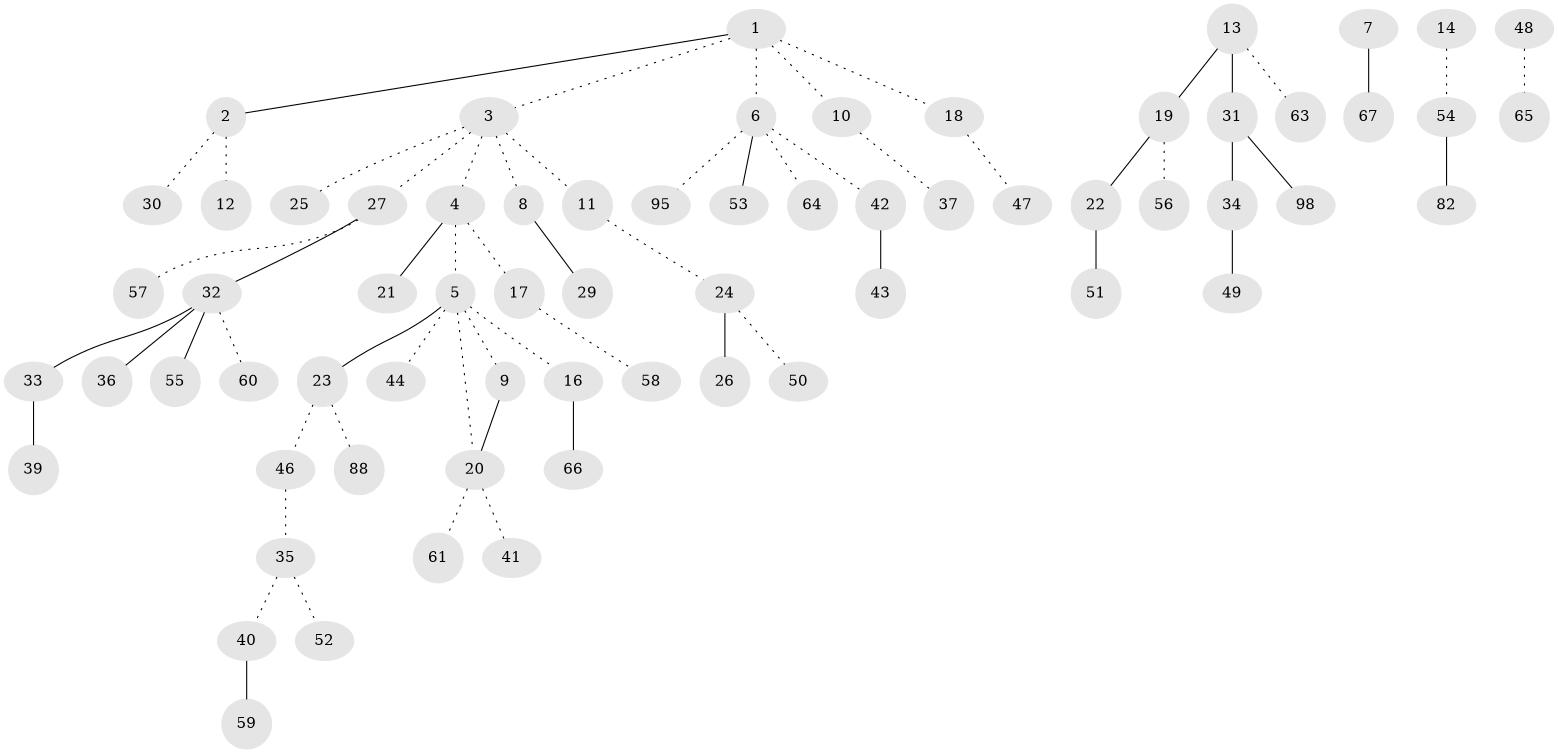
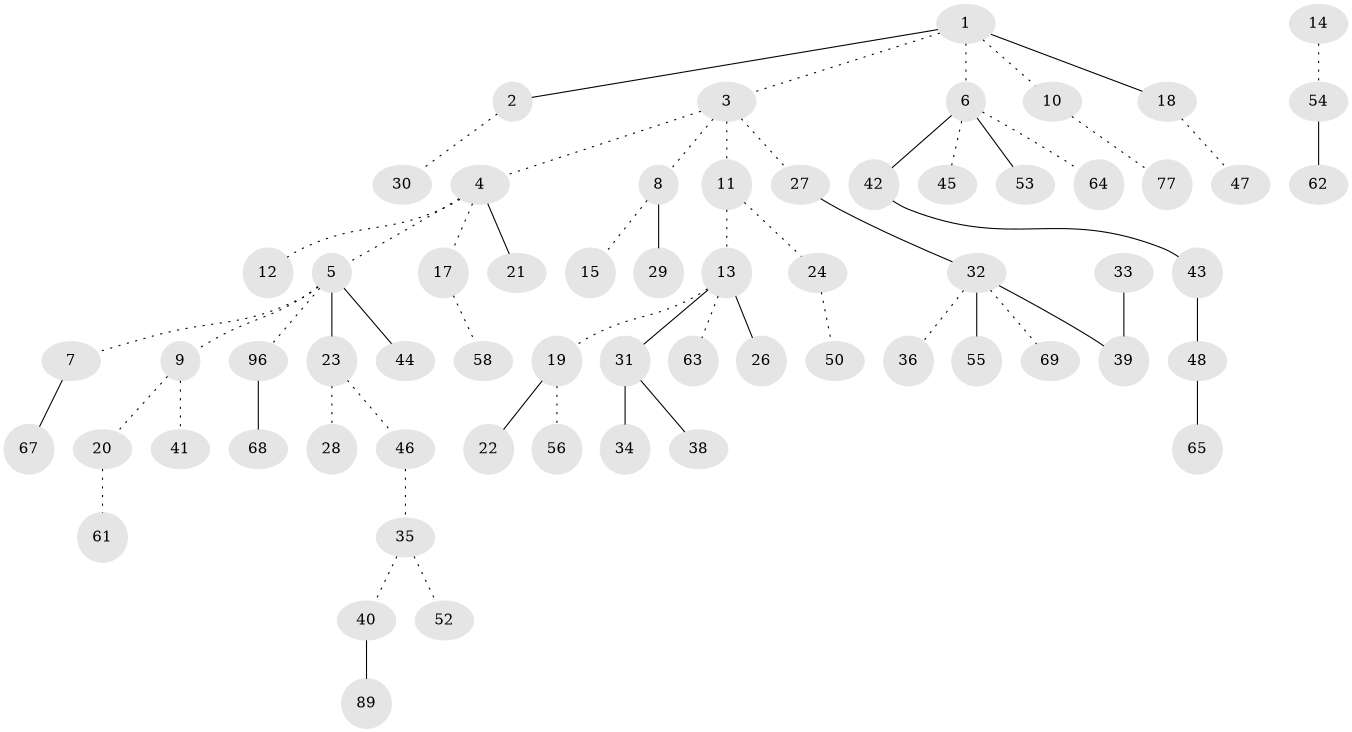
(1524, 71) -> (1197, 403)
(855, 73) -> (1067, 63)
(1198, 73) -> (642, 317)
(226, 159) -> (373, 228)
(817, 160) -> (922, 142)
(300, 205) -> none
(661, 205) -> (948, 185)
(949, 205) -> (1167, 185)
(1306, 205) -> (699, 449)
(1447, 205) -> (1319, 185)
none -> (727, 229)
none -> (590, 273)
(138, 293) -> none
(1096, 293) -> none
(1232, 293) -> none
none -> (1197, 320)
(725, 335) -> (744, 317)
(160, 337) -> (943, 316)
(426, 337) -> (368, 316)
(123, 338) -> (1052, 315)
(465, 381) -> (210, 325)
(249, 382) -> (1050, 361)
(573, 382) -> (258, 361)
(490, 425) -> (142, 404)
(359, 470) -> (332, 449)
(573, 470) -> (258, 449)
(493, 514) -> (180, 405)
(247, 724) -> (367, 704)
